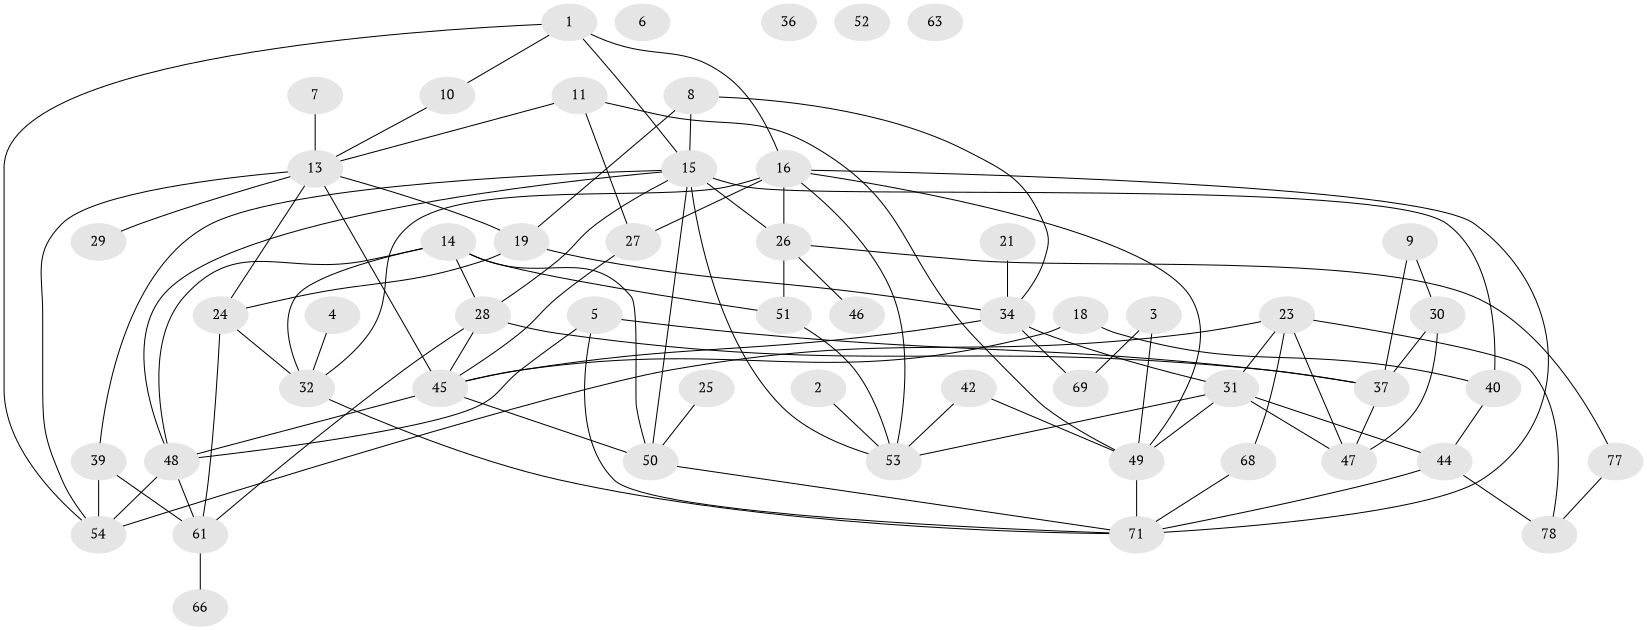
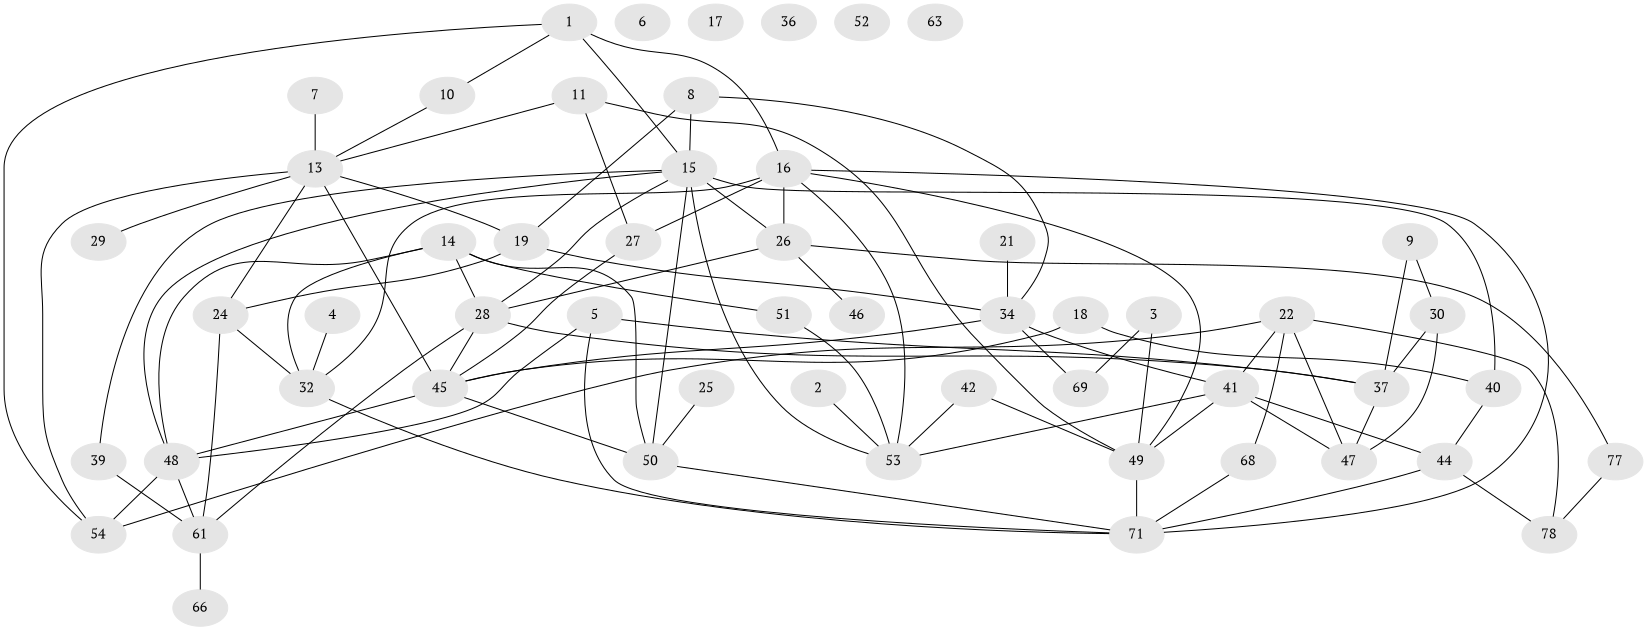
none -> (716, 22)
(784, 278) -> (634, 279)
(1287, 315) -> (1287, 315)
(1231, 388) -> (1231, 388)
(99, 498) -> none
